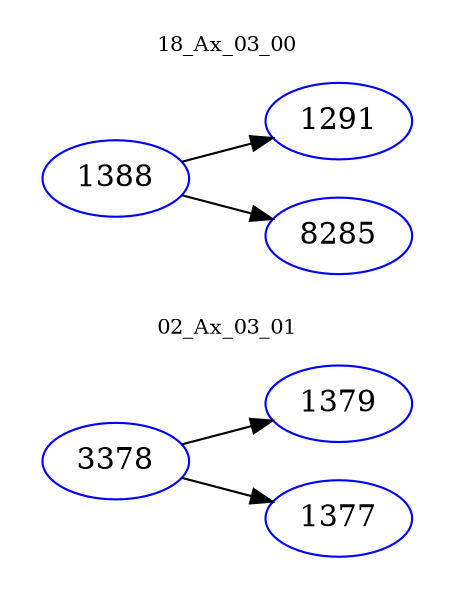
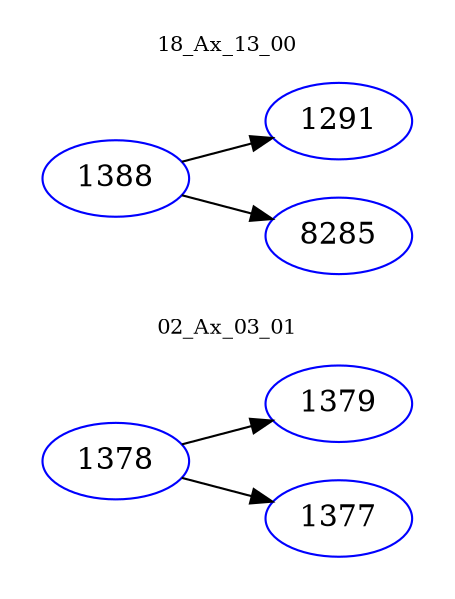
(227, 46) -> (227, 46)
(116, 461) -> (116, 461)
